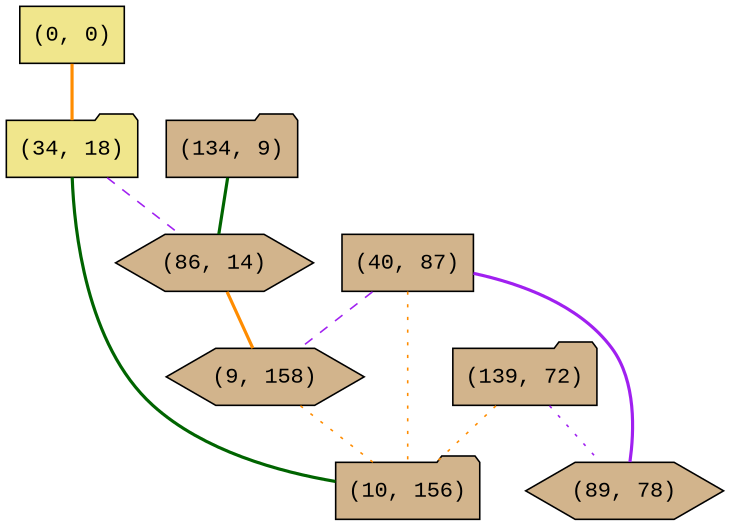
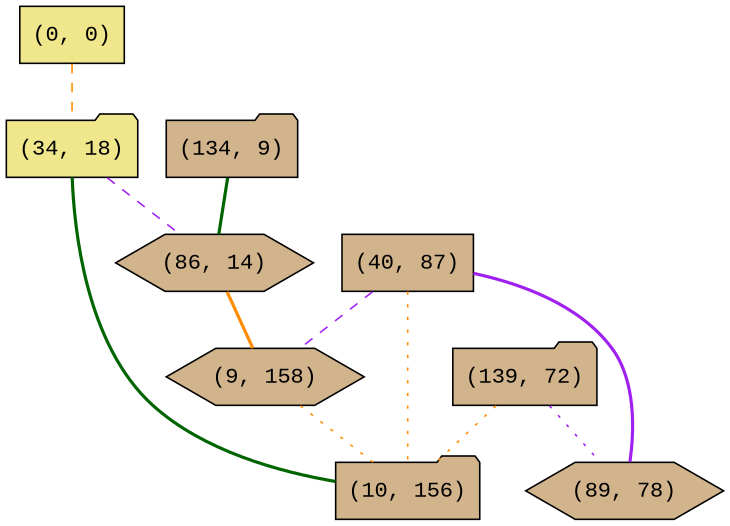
(72, 92) -> (72, 92)
